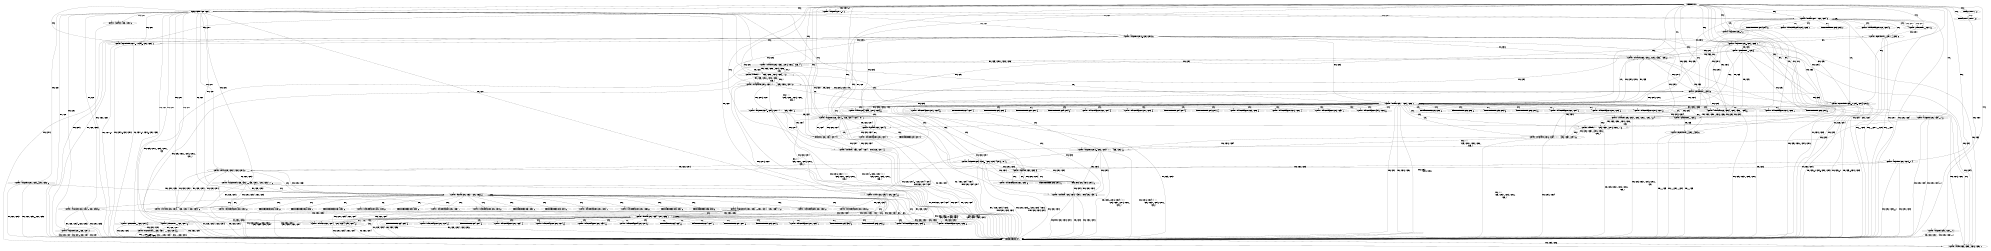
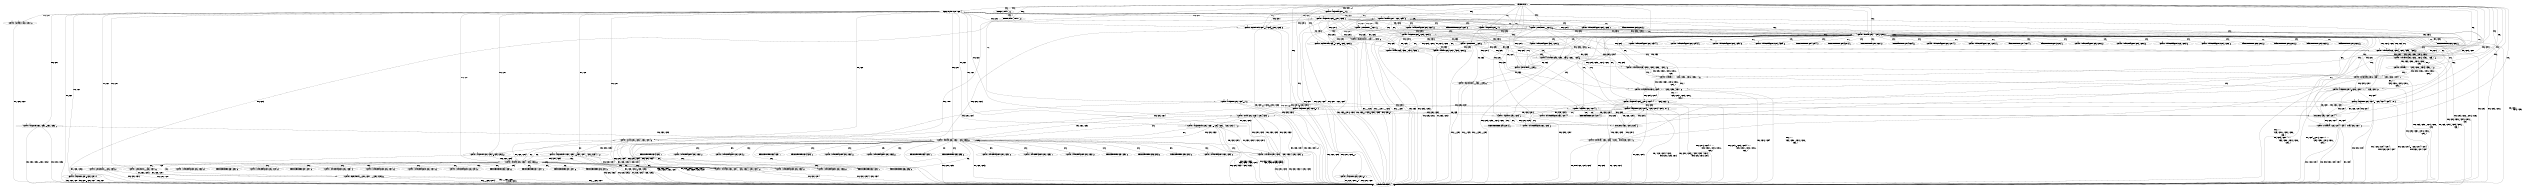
(1813, 40) -> (1396, 31)
(1482, 243) -> (1422, 121)
